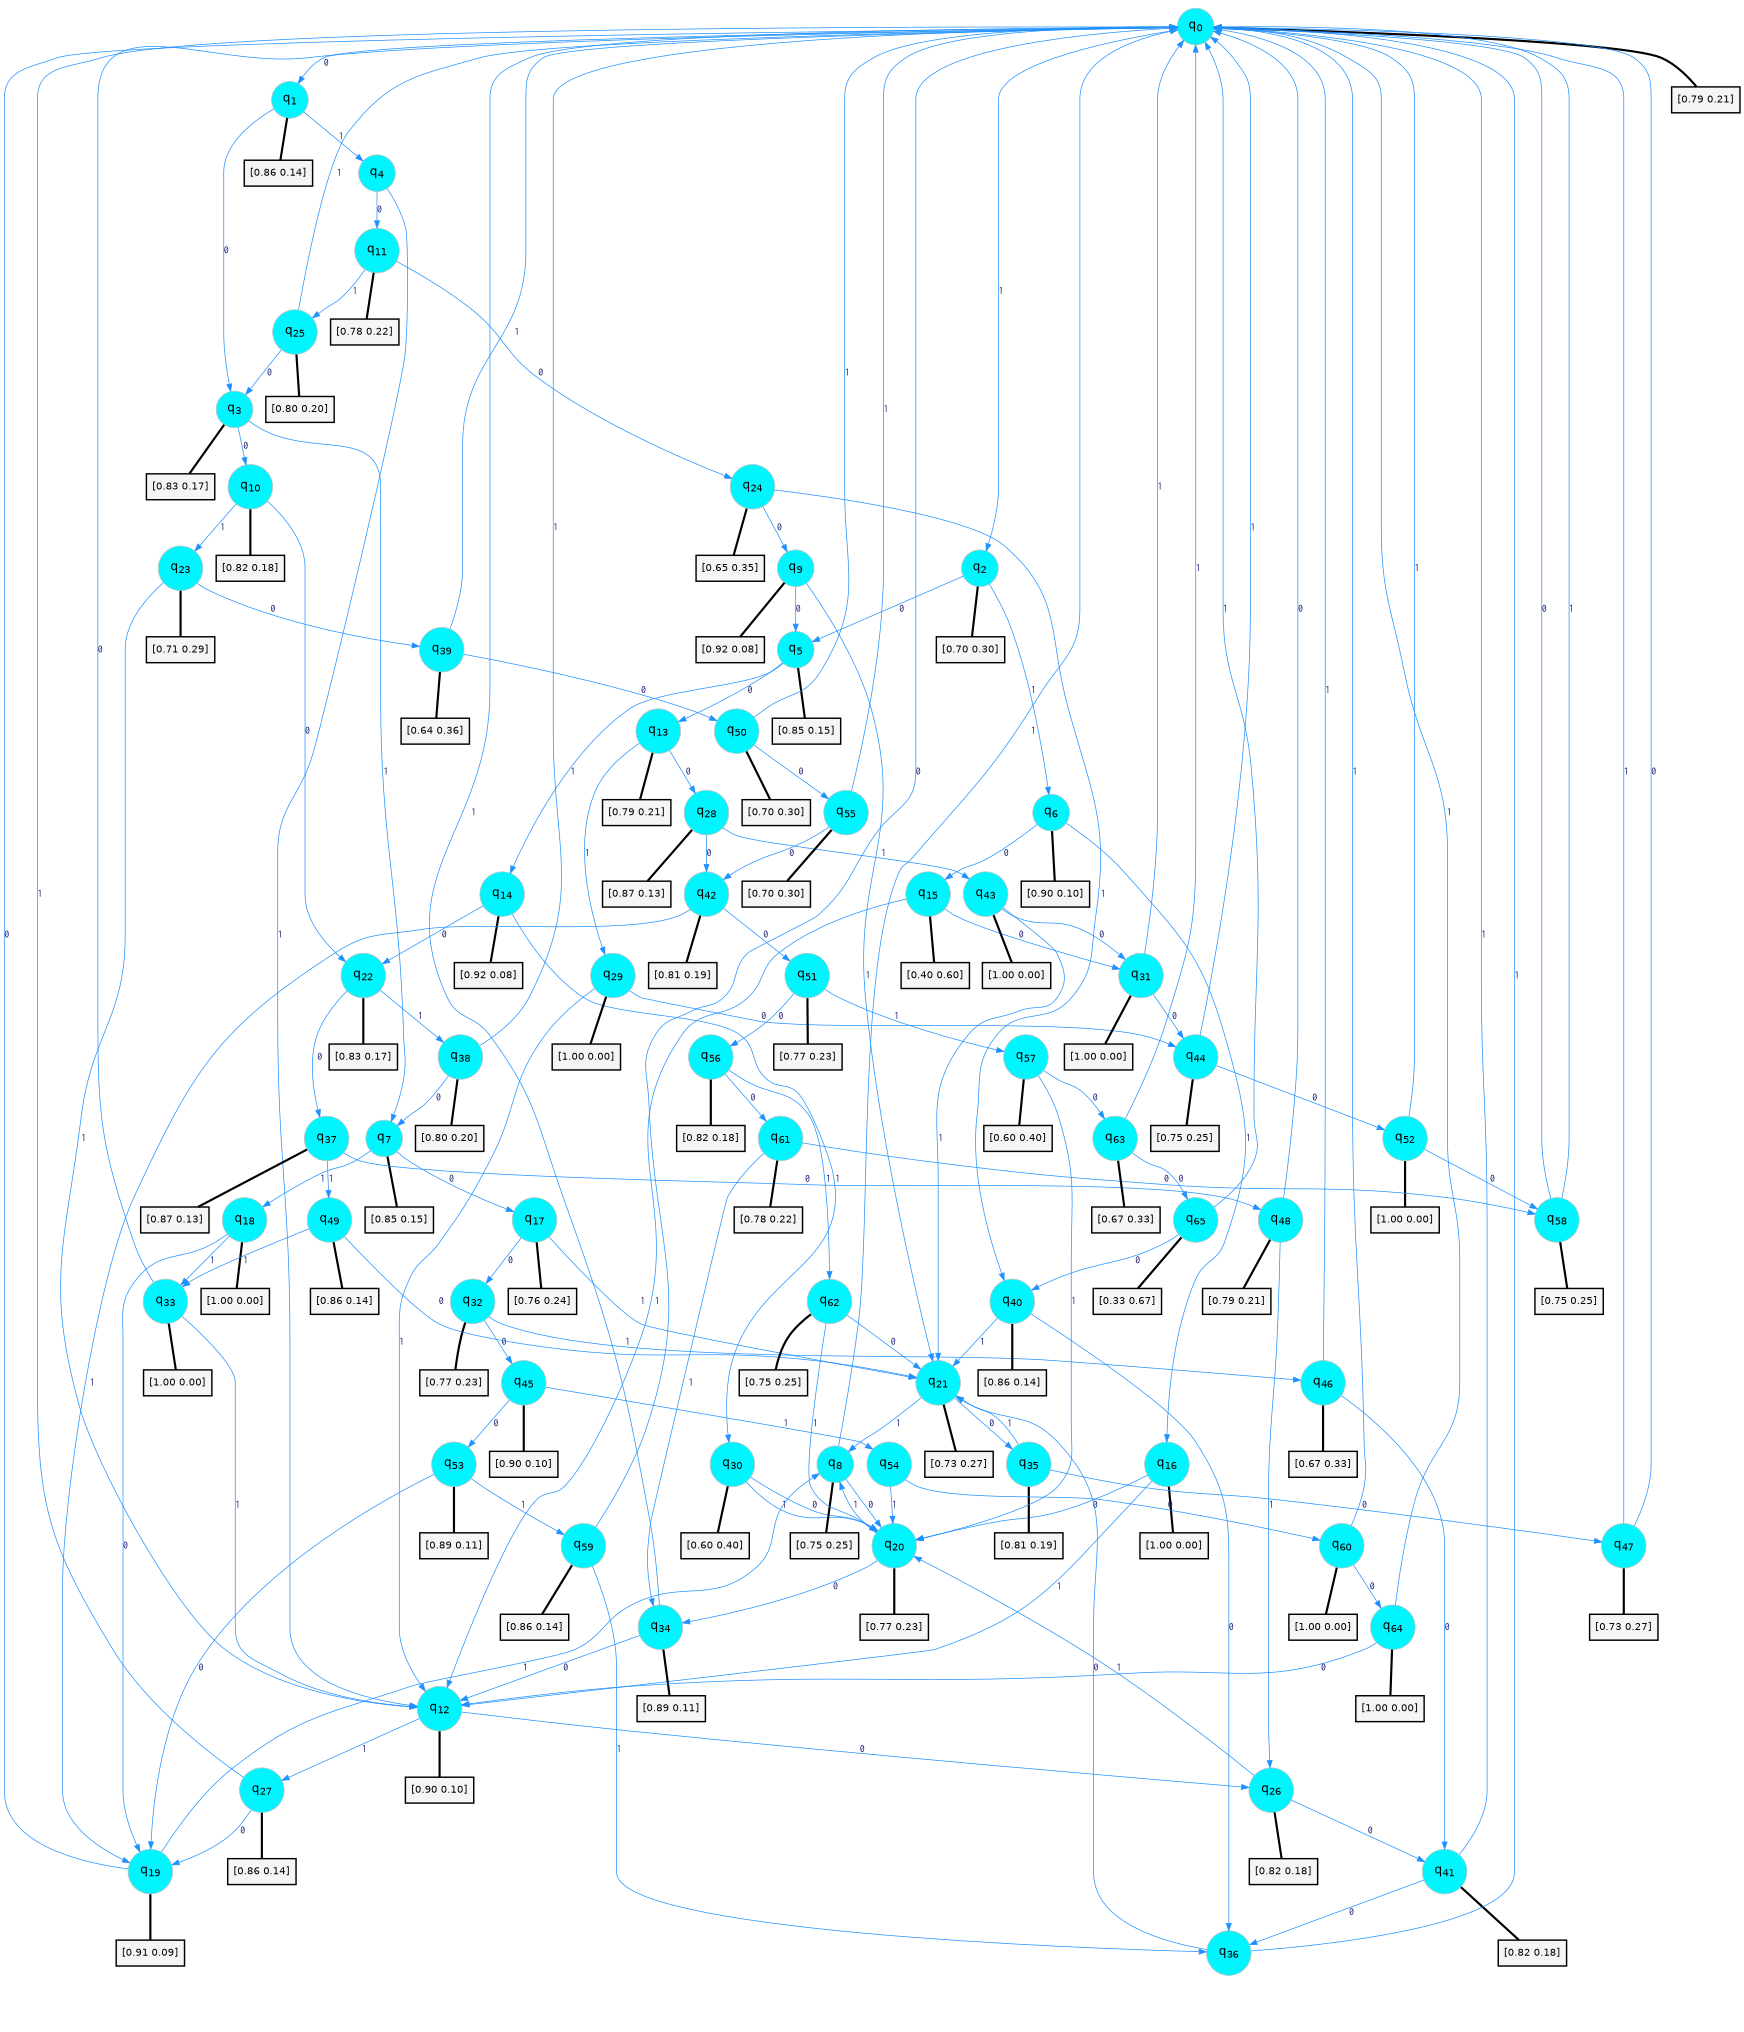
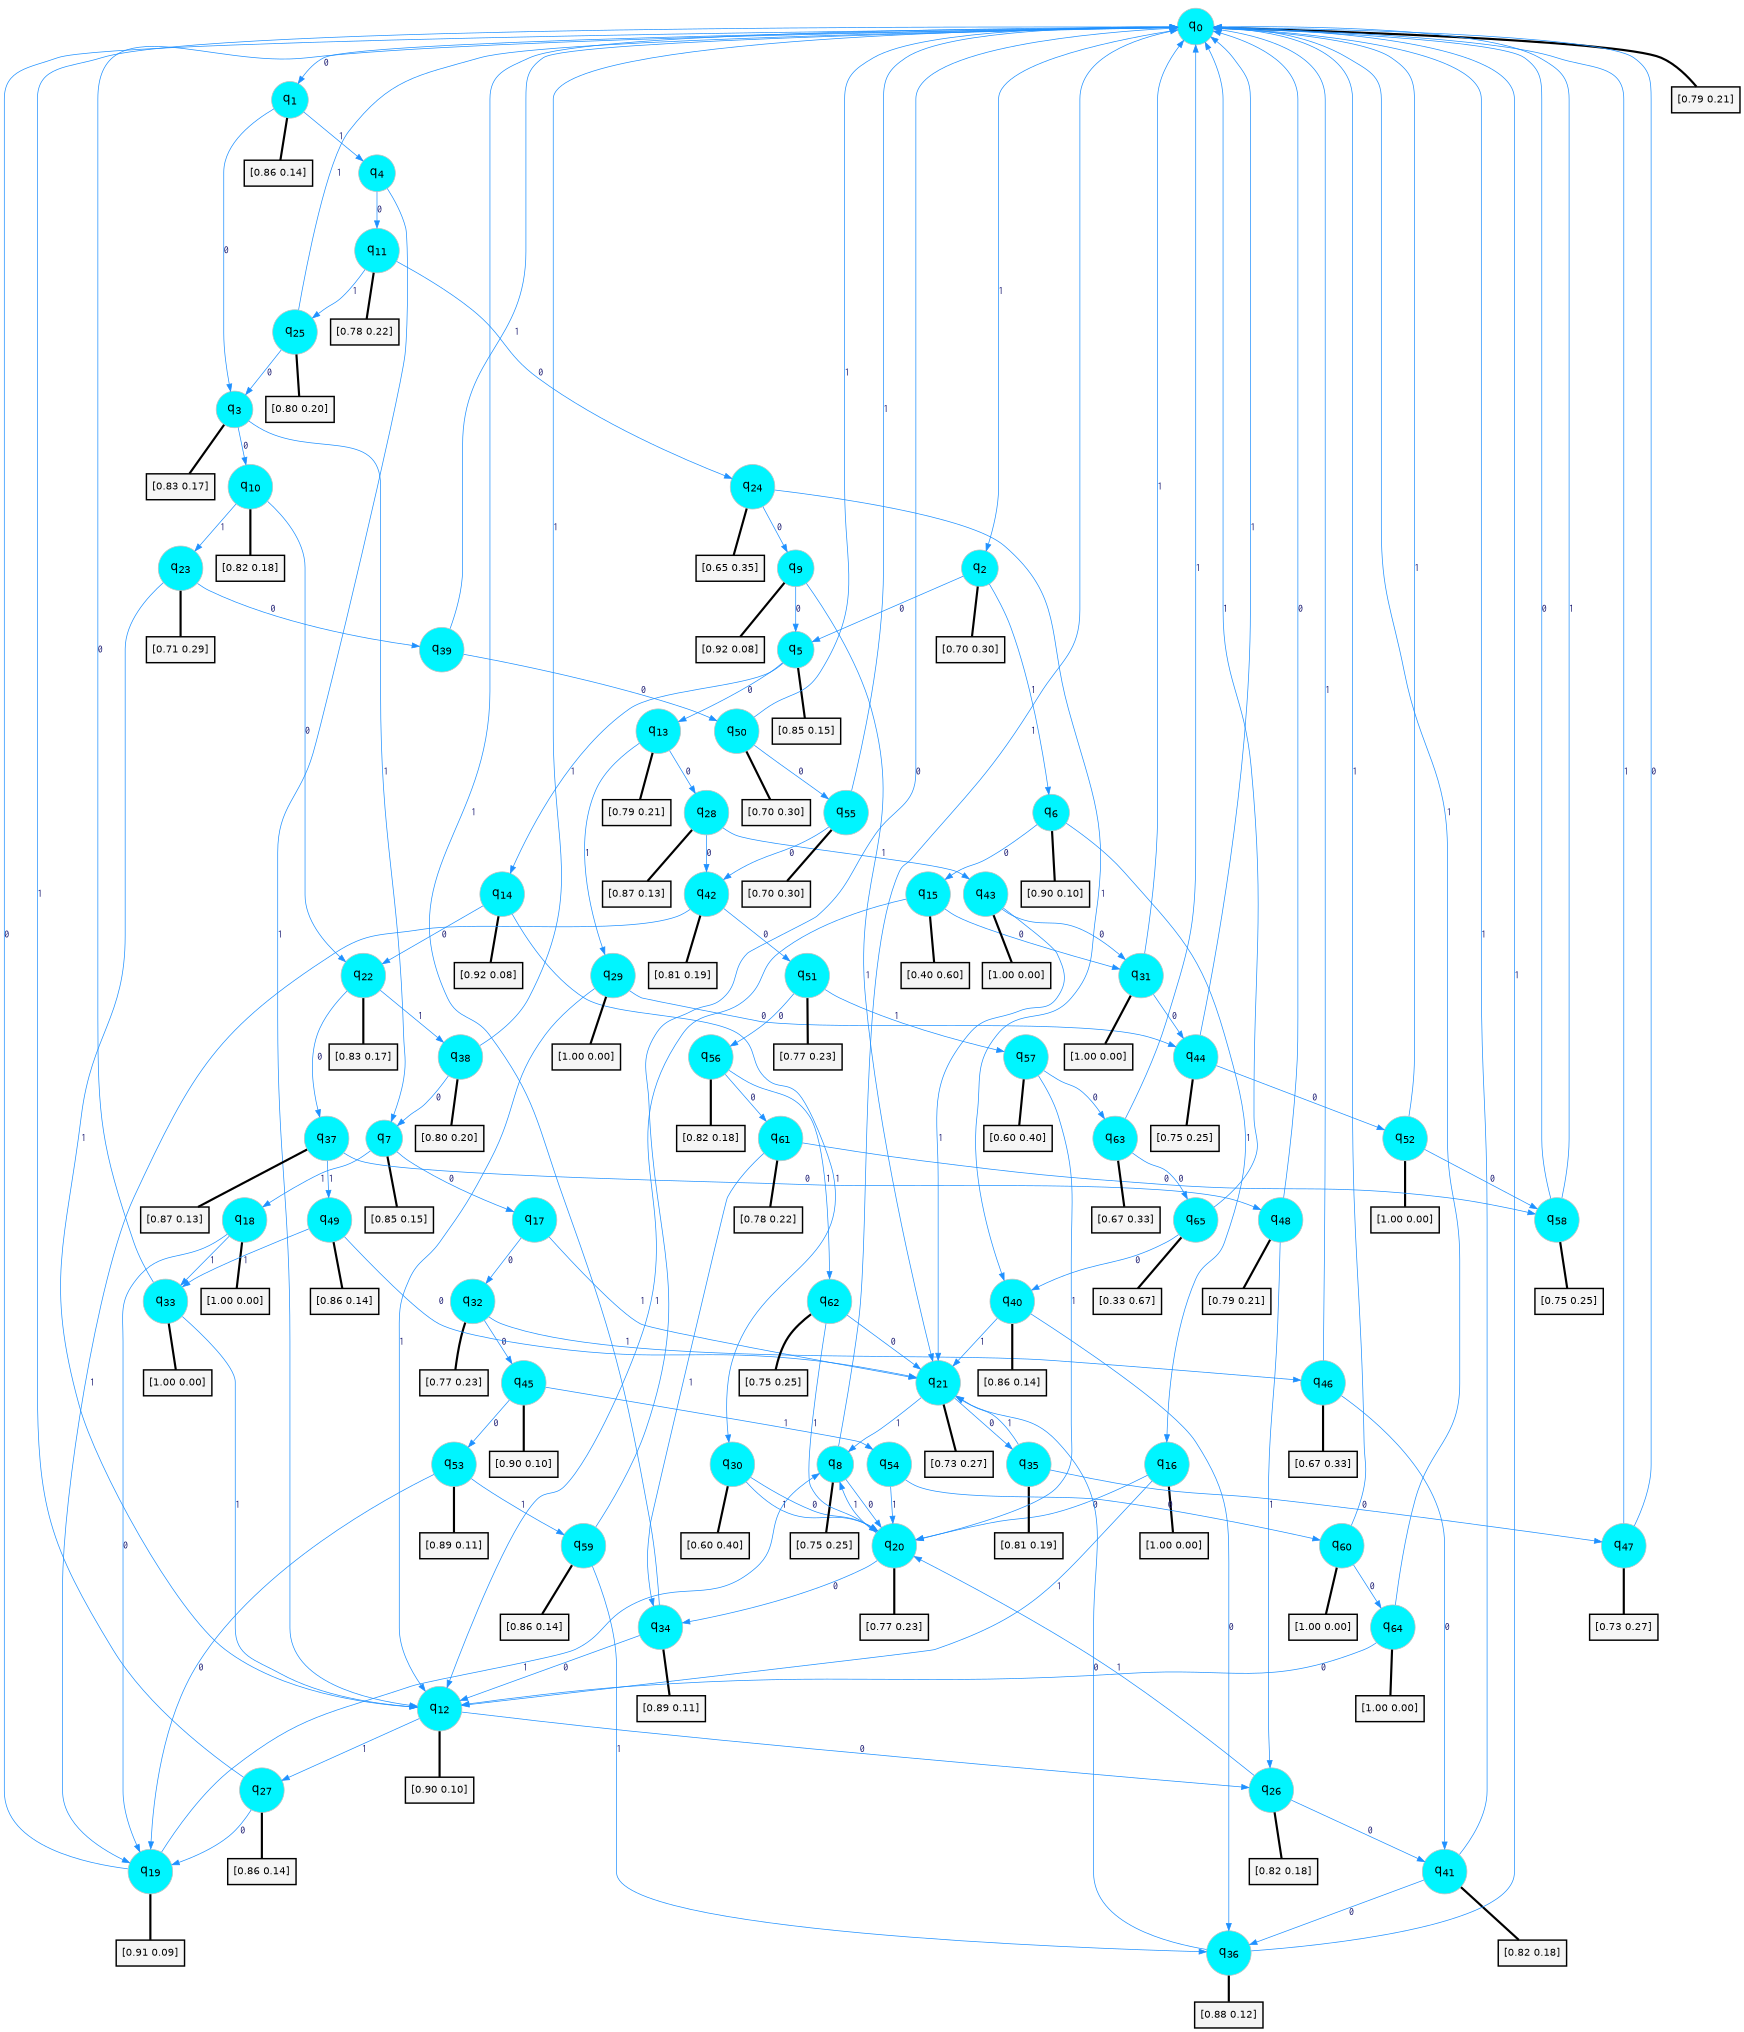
(435, 731) -> none
(542, 1301) -> none
none -> (1229, 2015)
